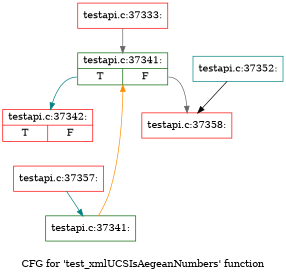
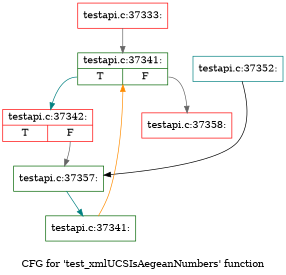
(215, 95) -> (207, 158)
none -> (69, 151)
(59, 179) -> (59, 179)
